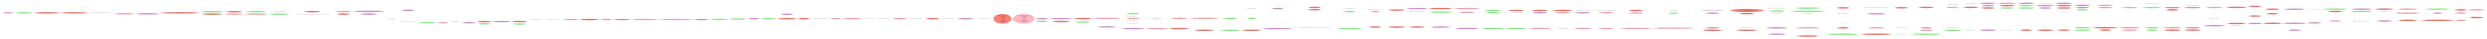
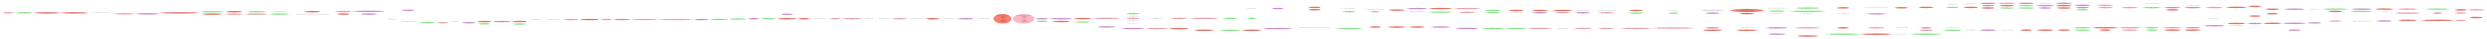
(2130, 8) -> (2130, 8)
(1636, 13) -> (1636, 13)
